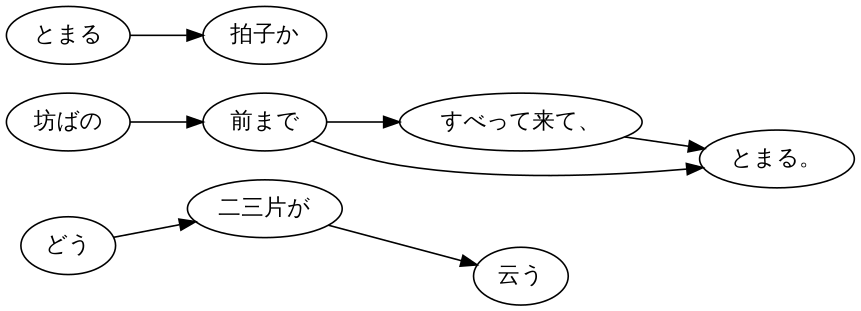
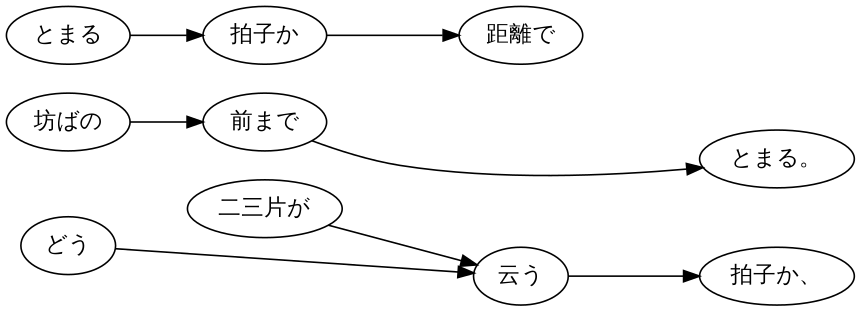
none -> (521, 35)
(521, 122) -> none
(146, 231) -> (287, 260)
none -> (777, 276)
